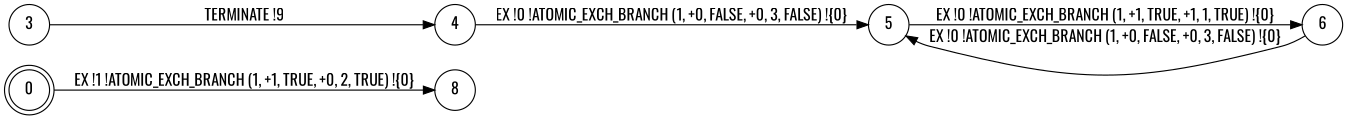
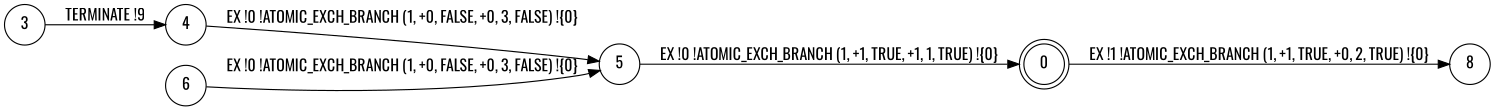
(1100, 25) -> (824, 64)
